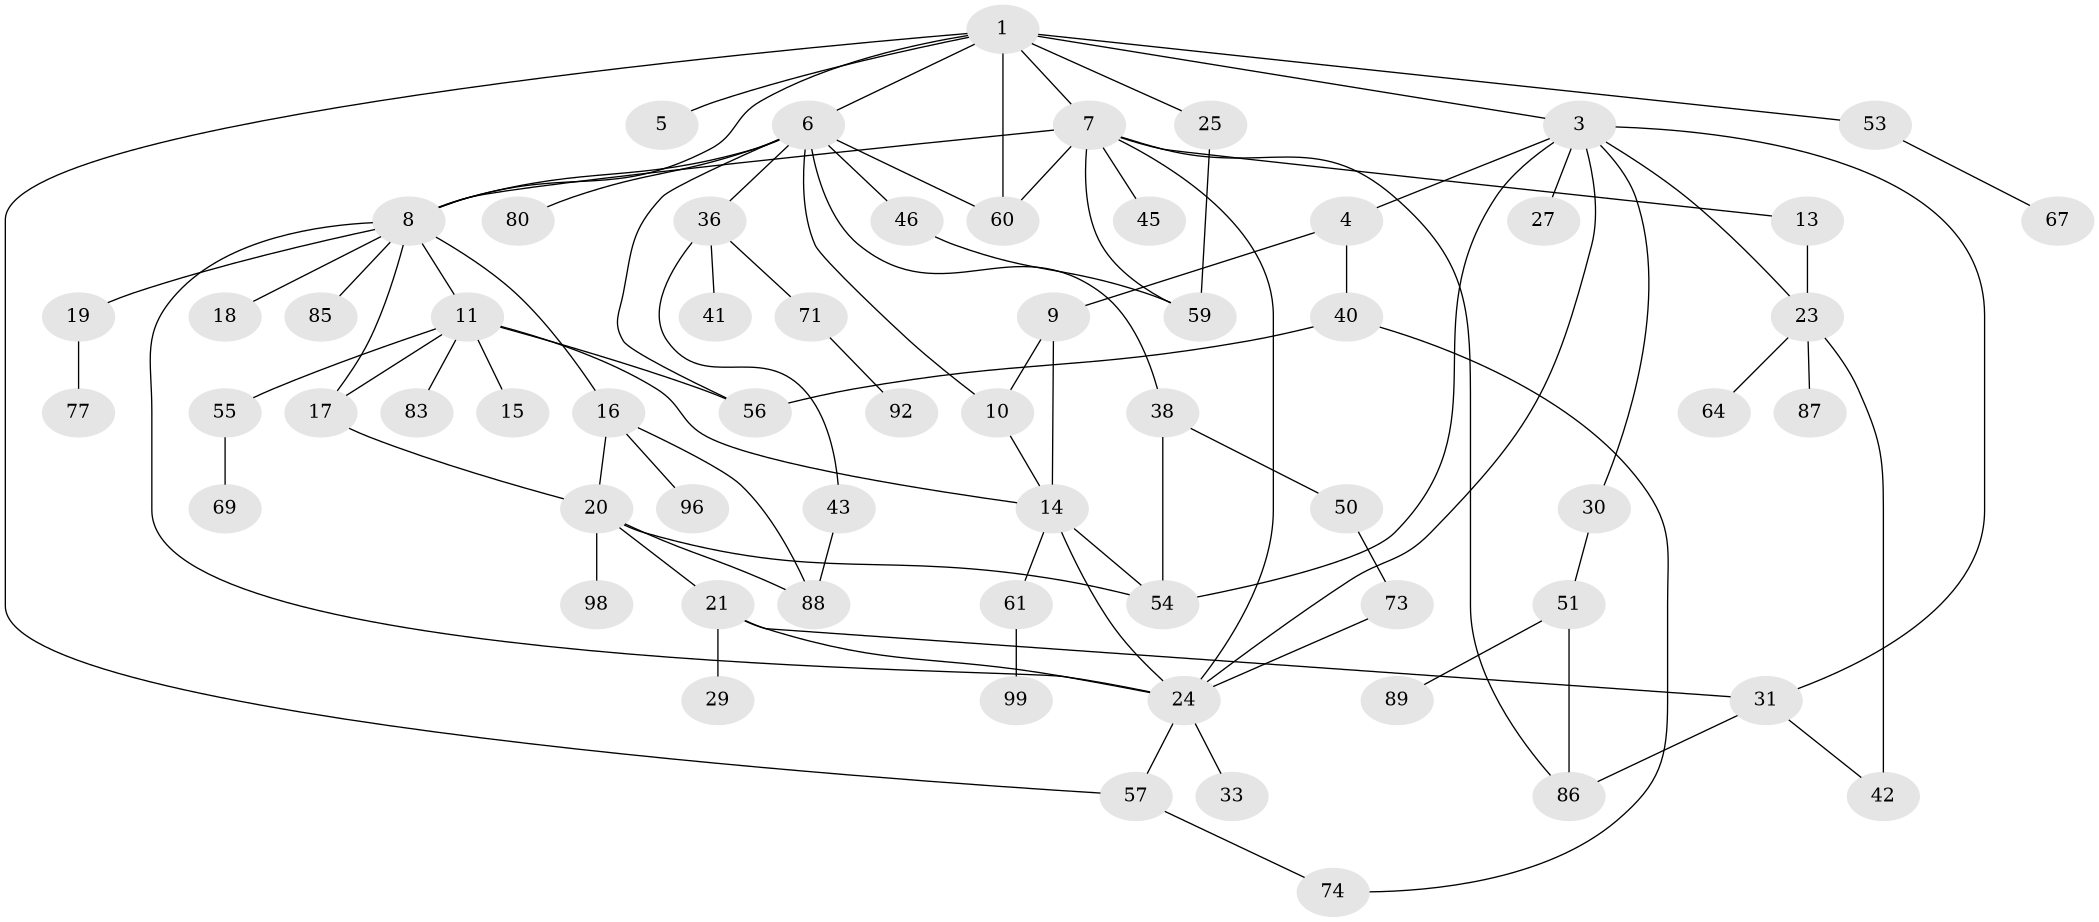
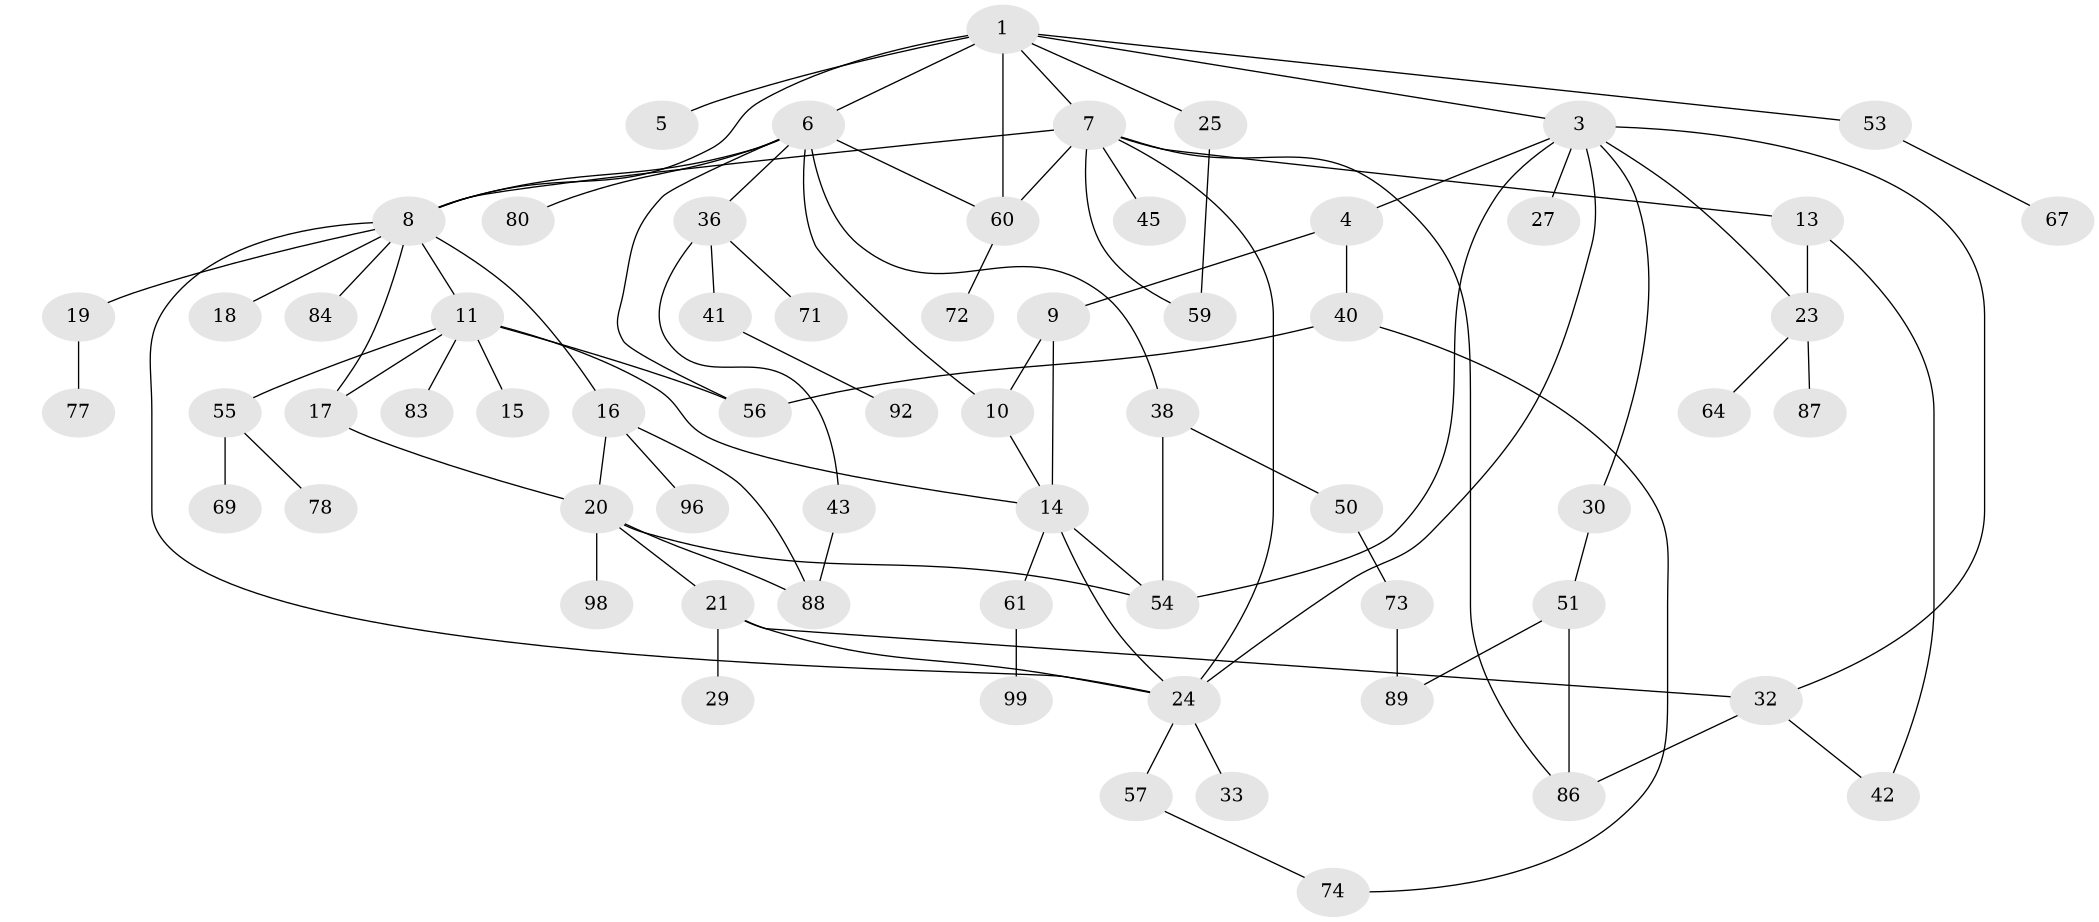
(907, 221) -> none
(321, 317) -> (321, 317)
none -> (958, 317)
(856, 365) -> (808, 365)
(5, 479) -> none
none -> (321, 509)
(1883, 548) -> (1934, 492)
(1291, 653) -> (1397, 653)
(1766, 701) -> (1766, 701)
